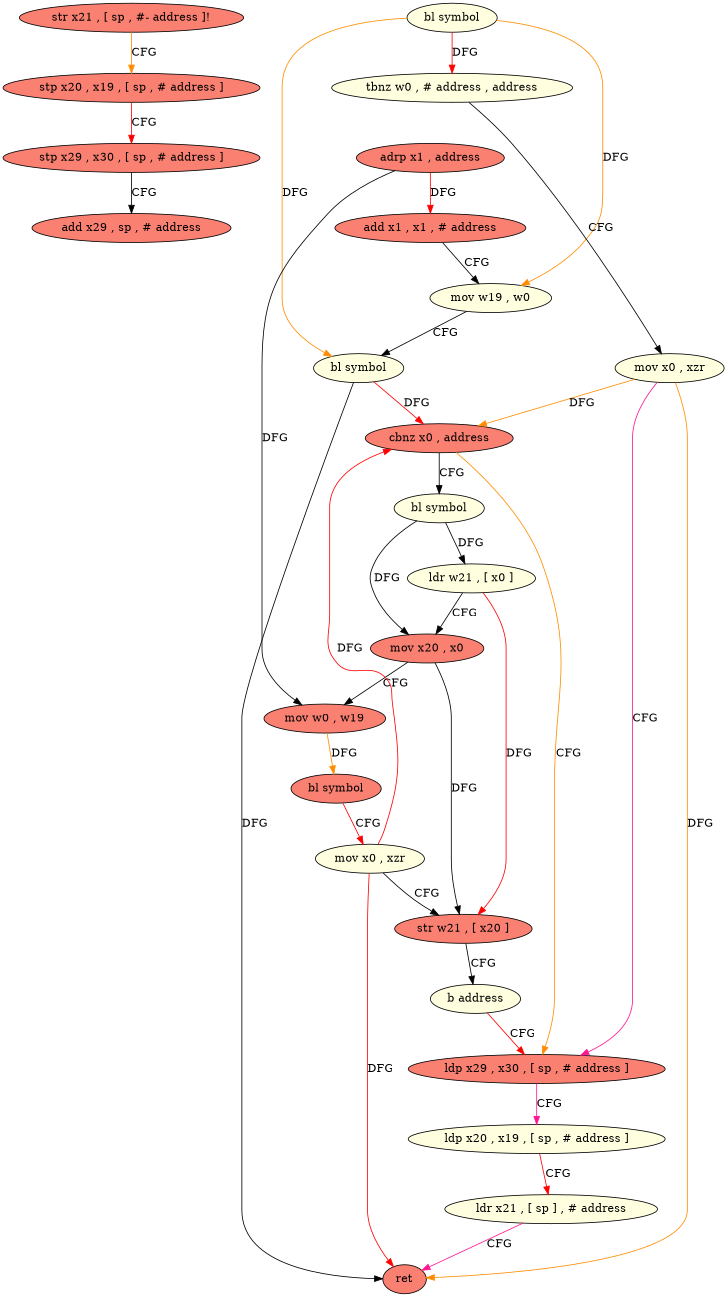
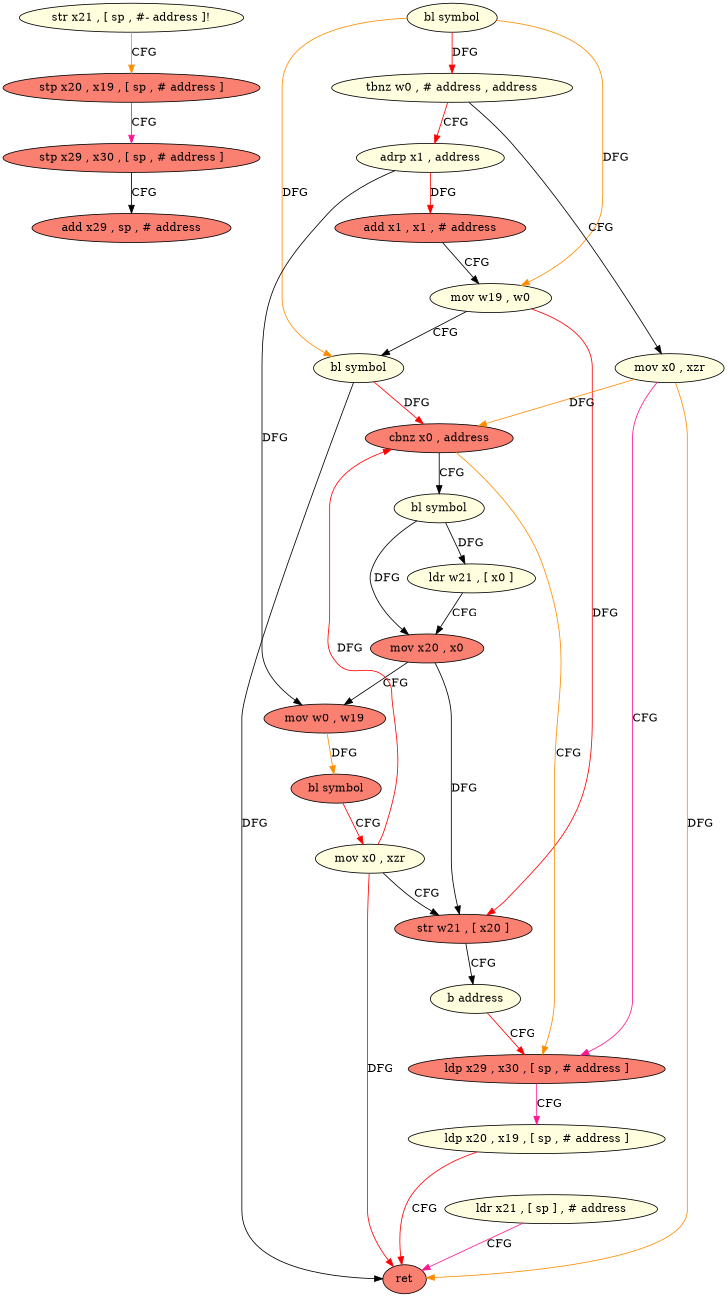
(131, 18) -> (131, 18)
(131, 119) -> (131, 119)
none -> (442, 119)
(430, 158) -> (430, 158)
(506, 751) -> (592, 610)
(543, 1170) -> (416, 1189)
